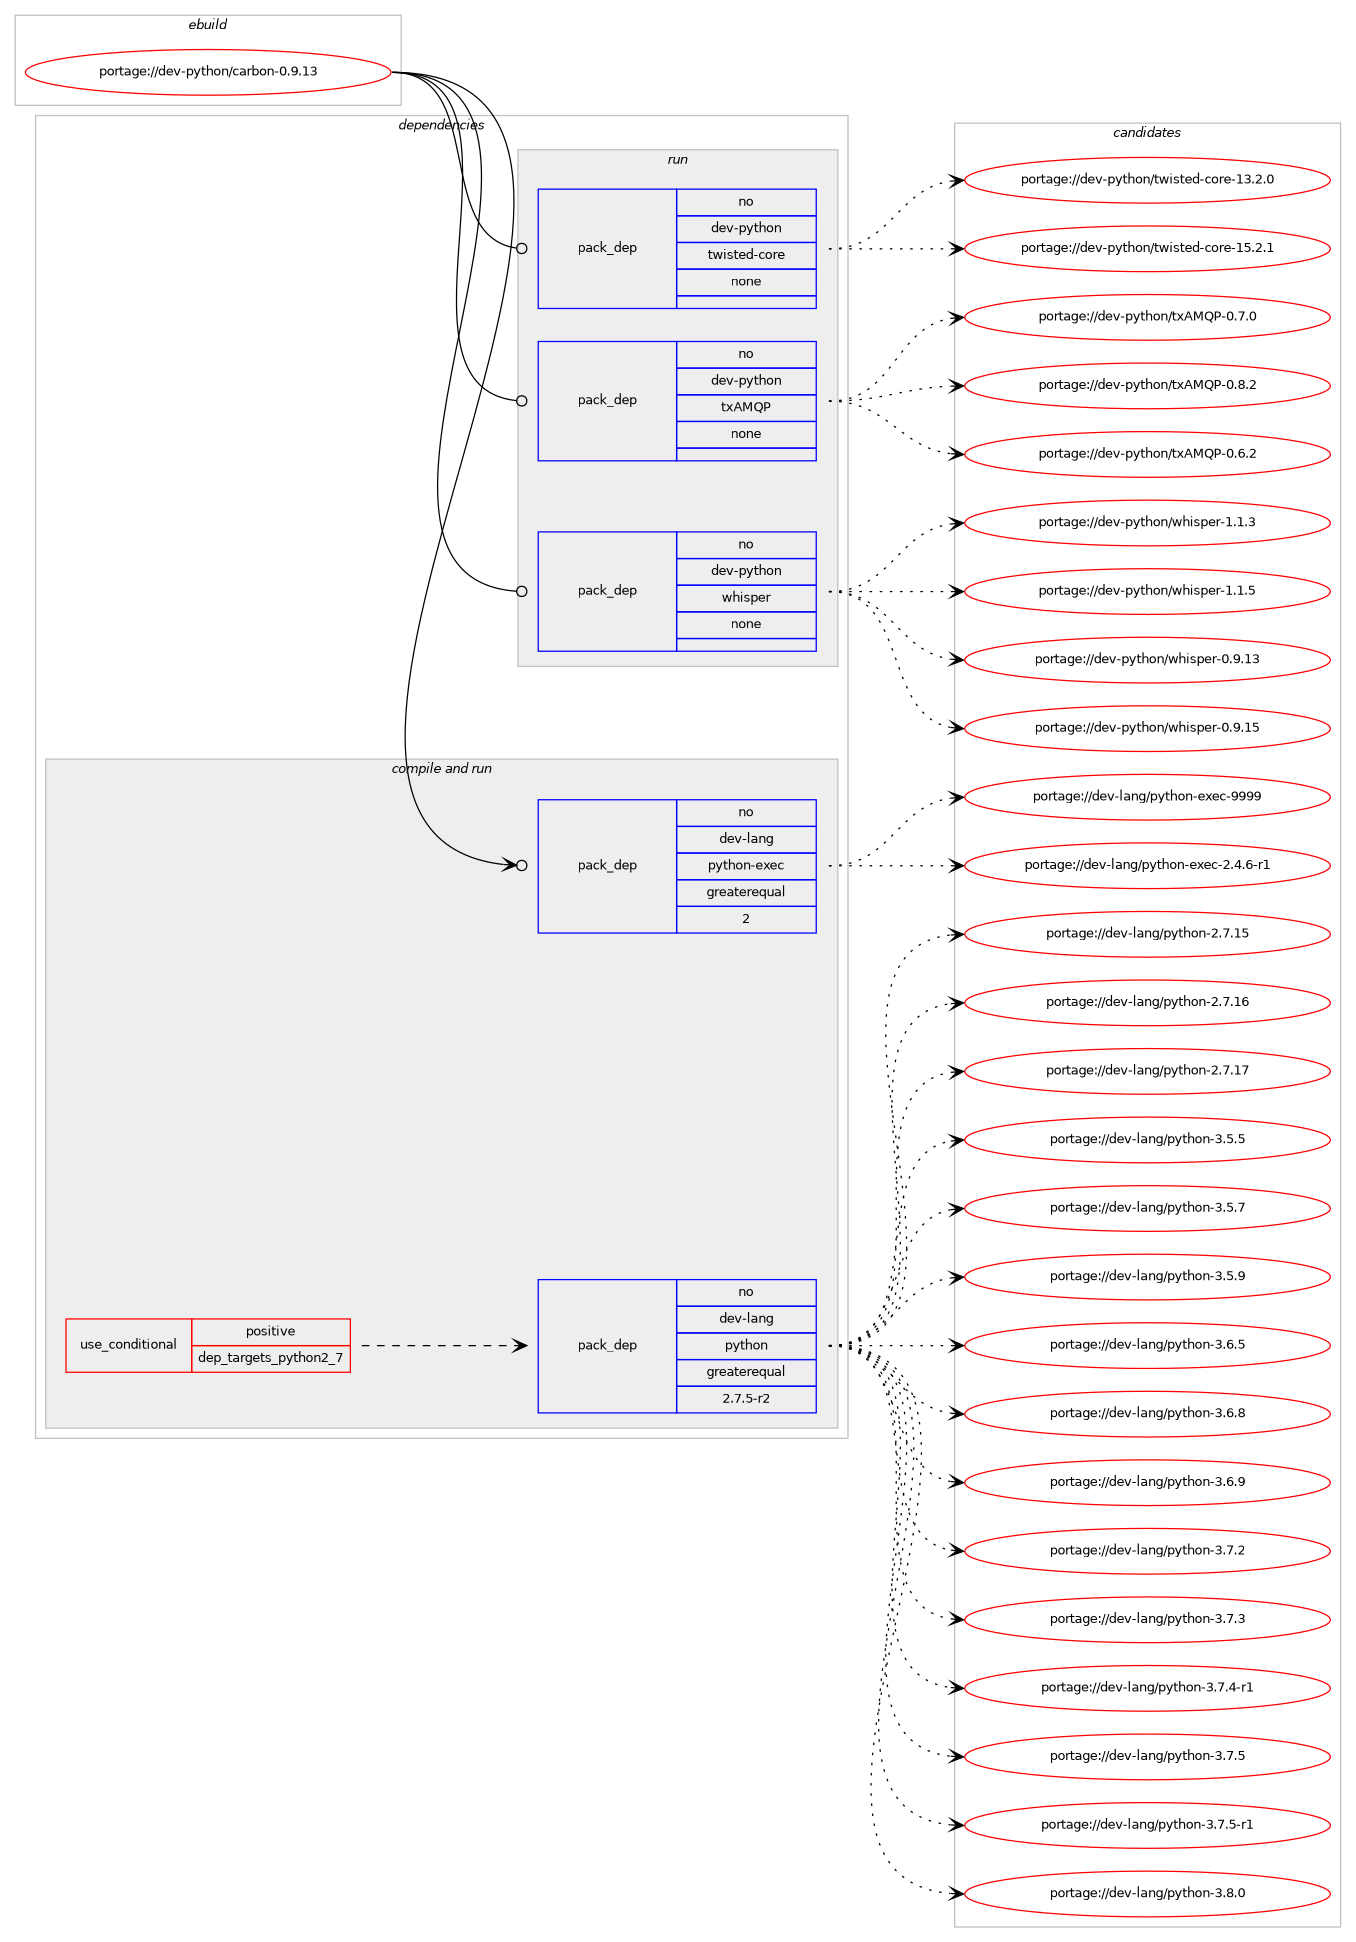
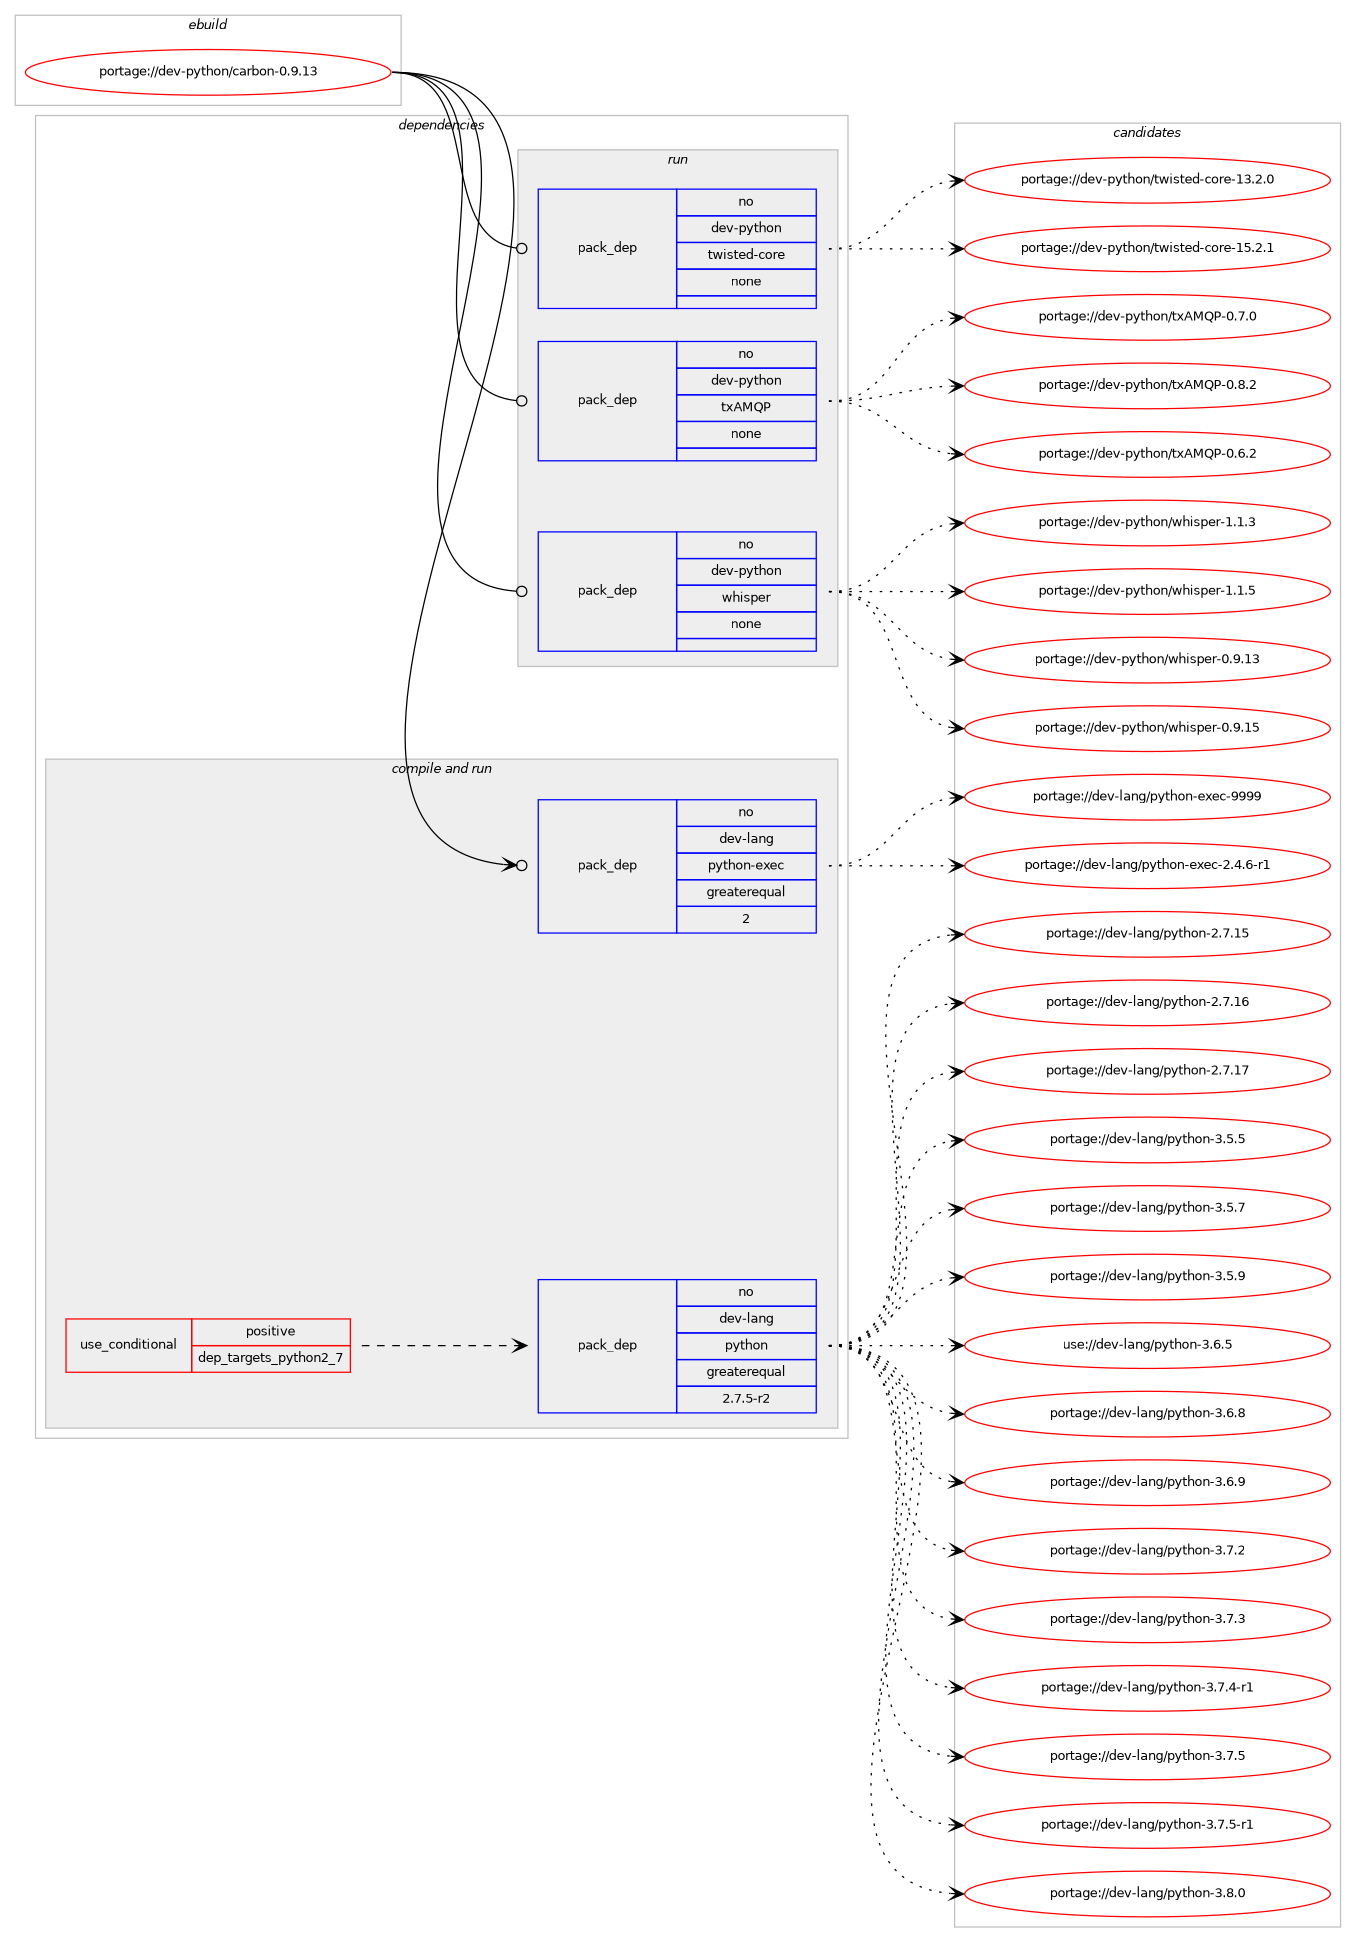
(1148, 1346) -> (1148, 1346)
